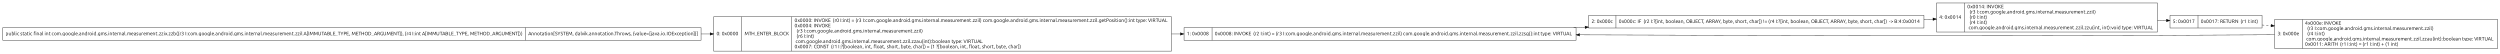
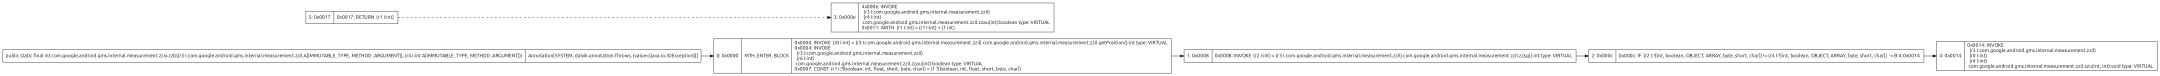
(2162, 20) -> none
(1927, 36) -> none
